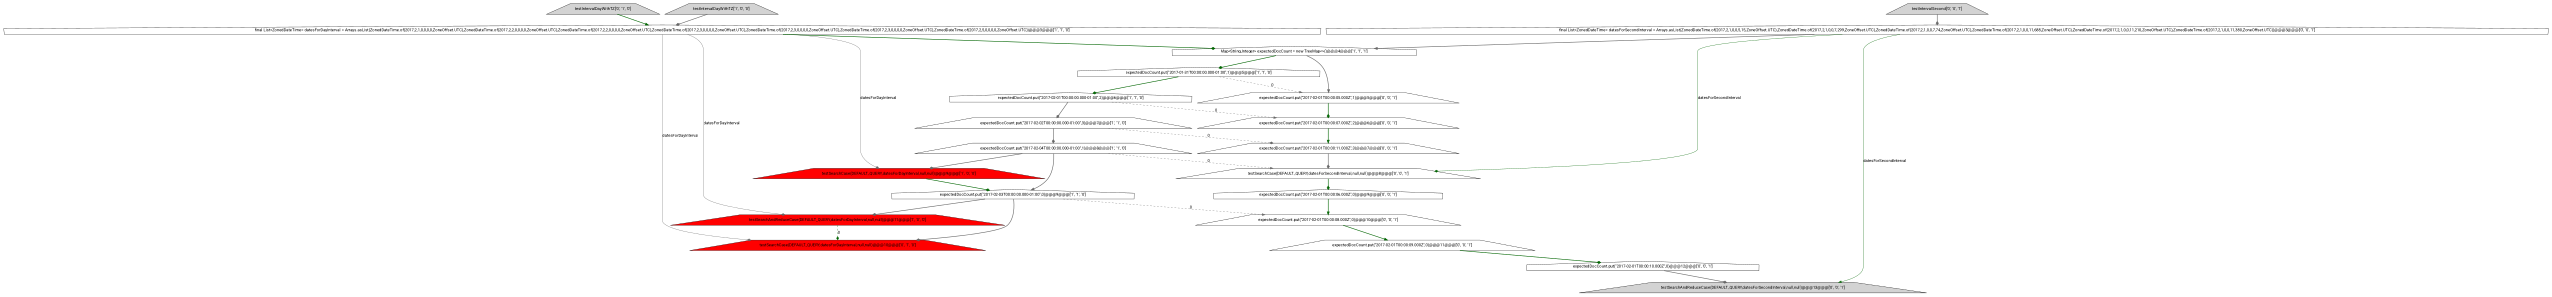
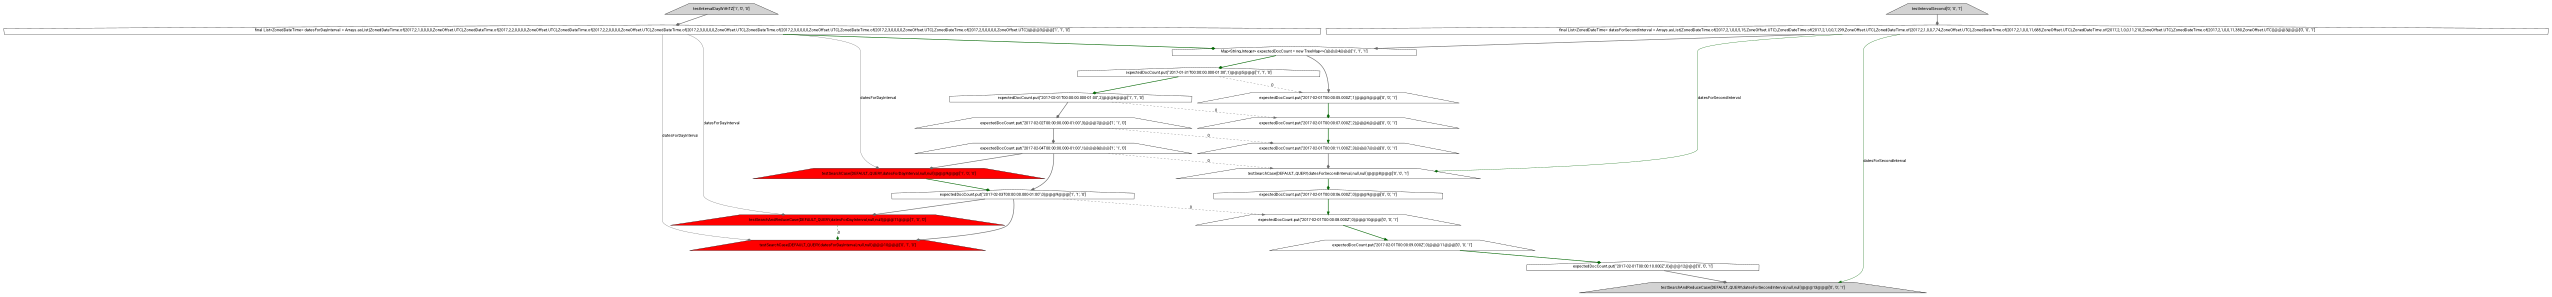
(603, 9) -> none
